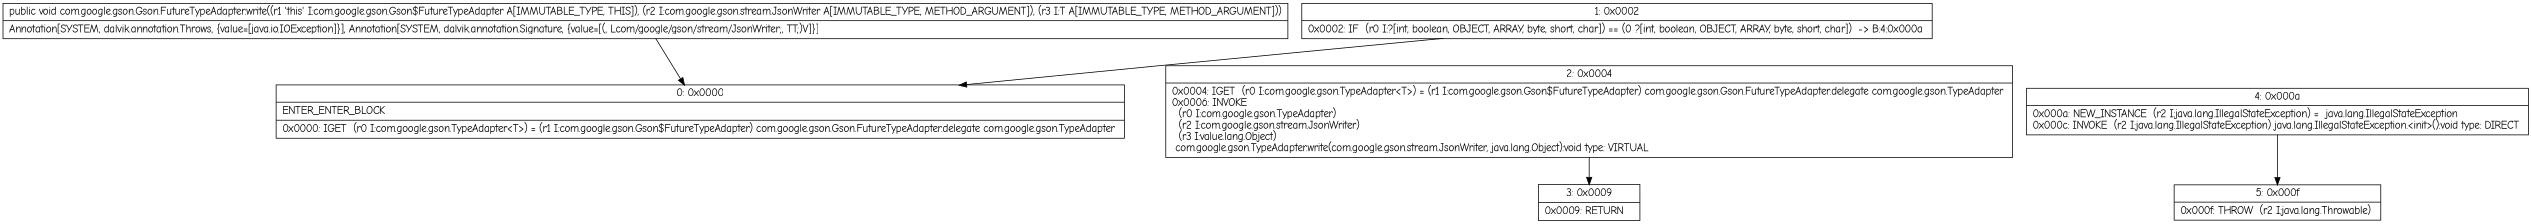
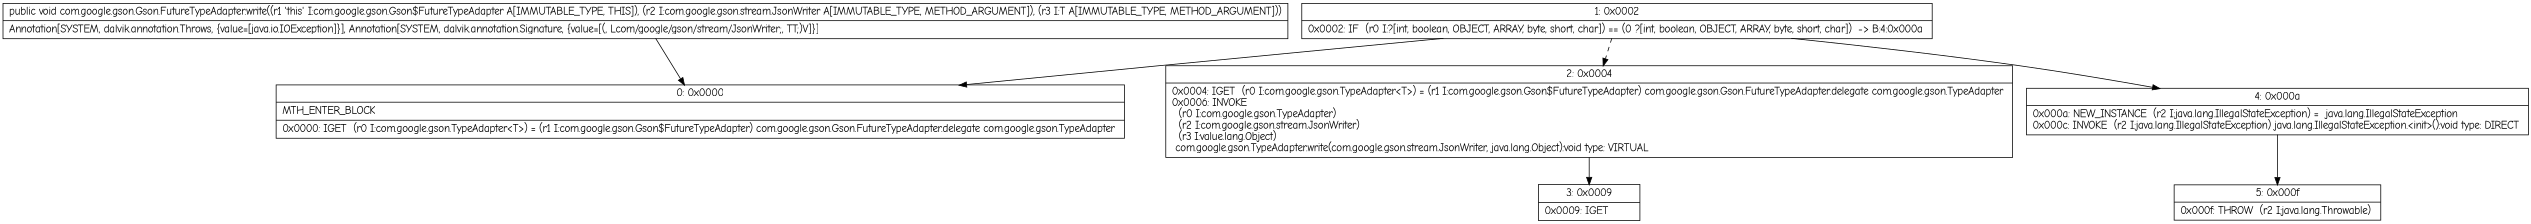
none -> (1609, 48)
none -> (1972, 59)
(334, 111) -> (329, 111)
(1589, 211) -> (1582, 211)
